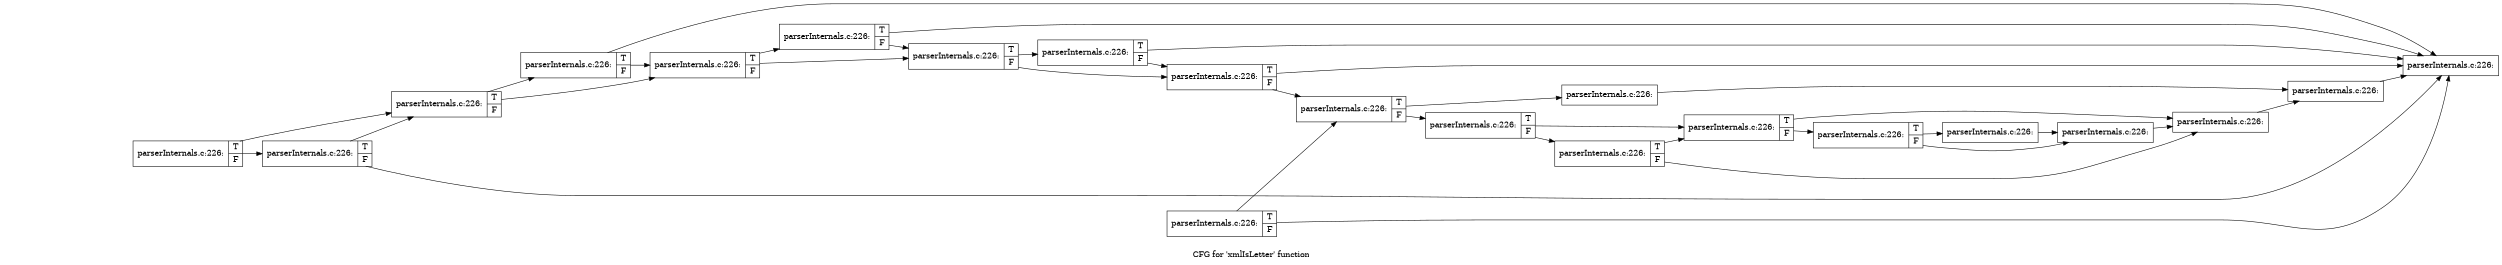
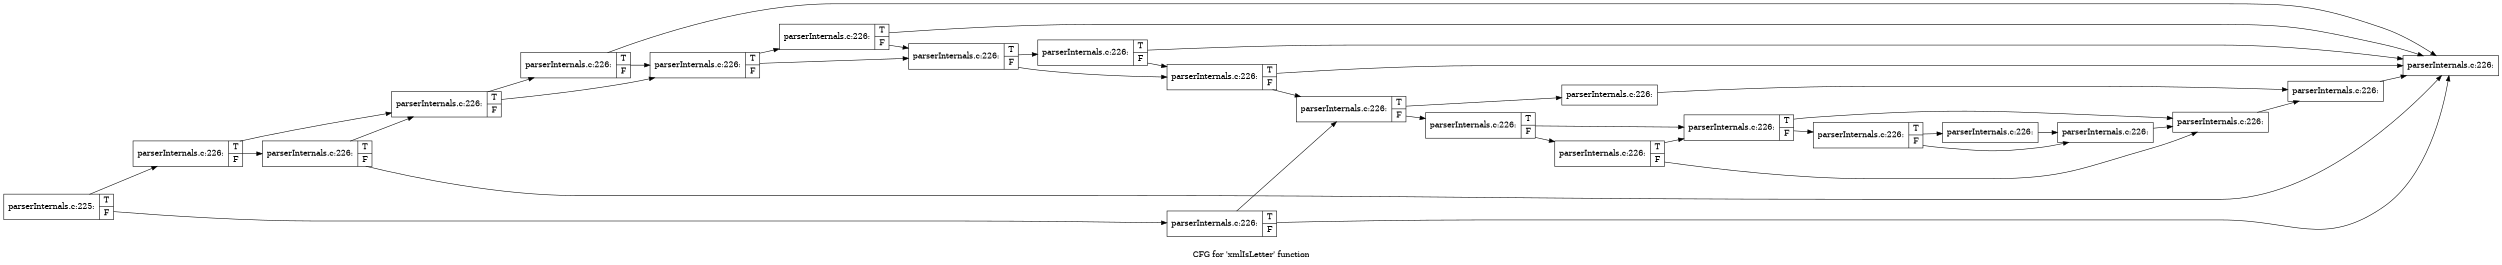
none -> (59, 207)
